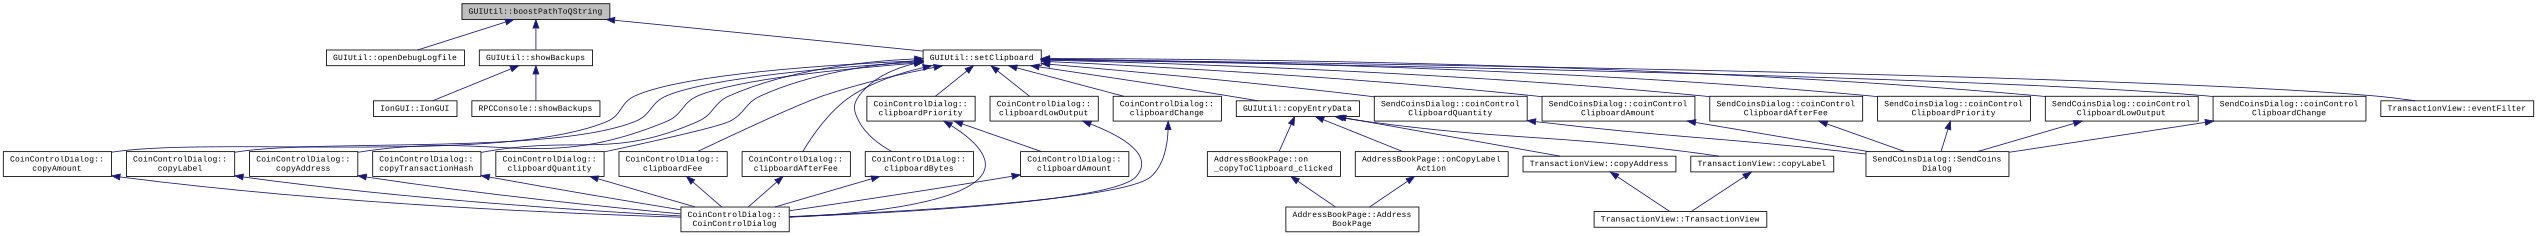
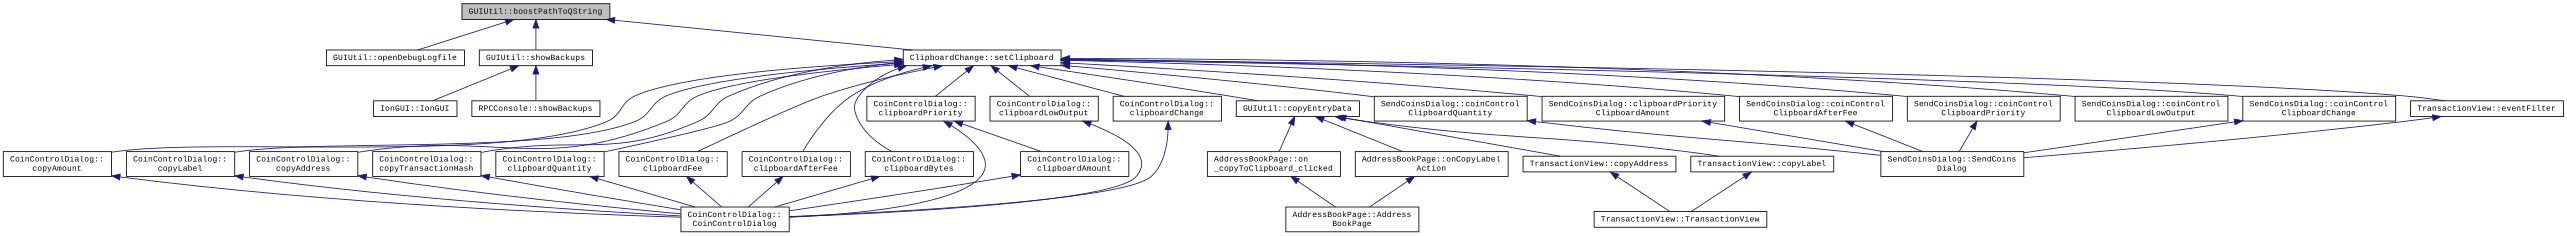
(982, 58) -> (982, 58)
(1618, 109) -> (1633, 109)
(2026, 138) -> (2228, 140)
